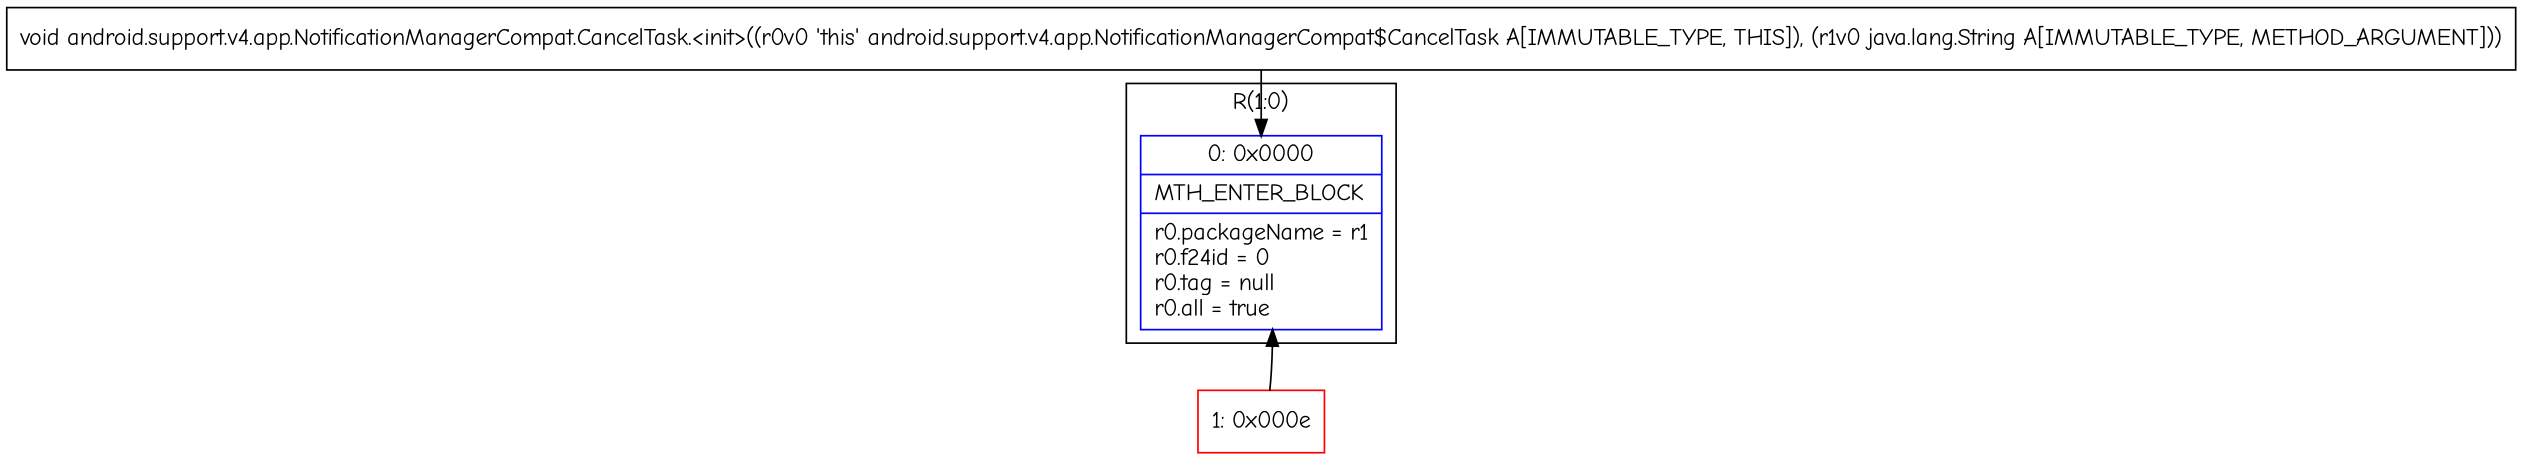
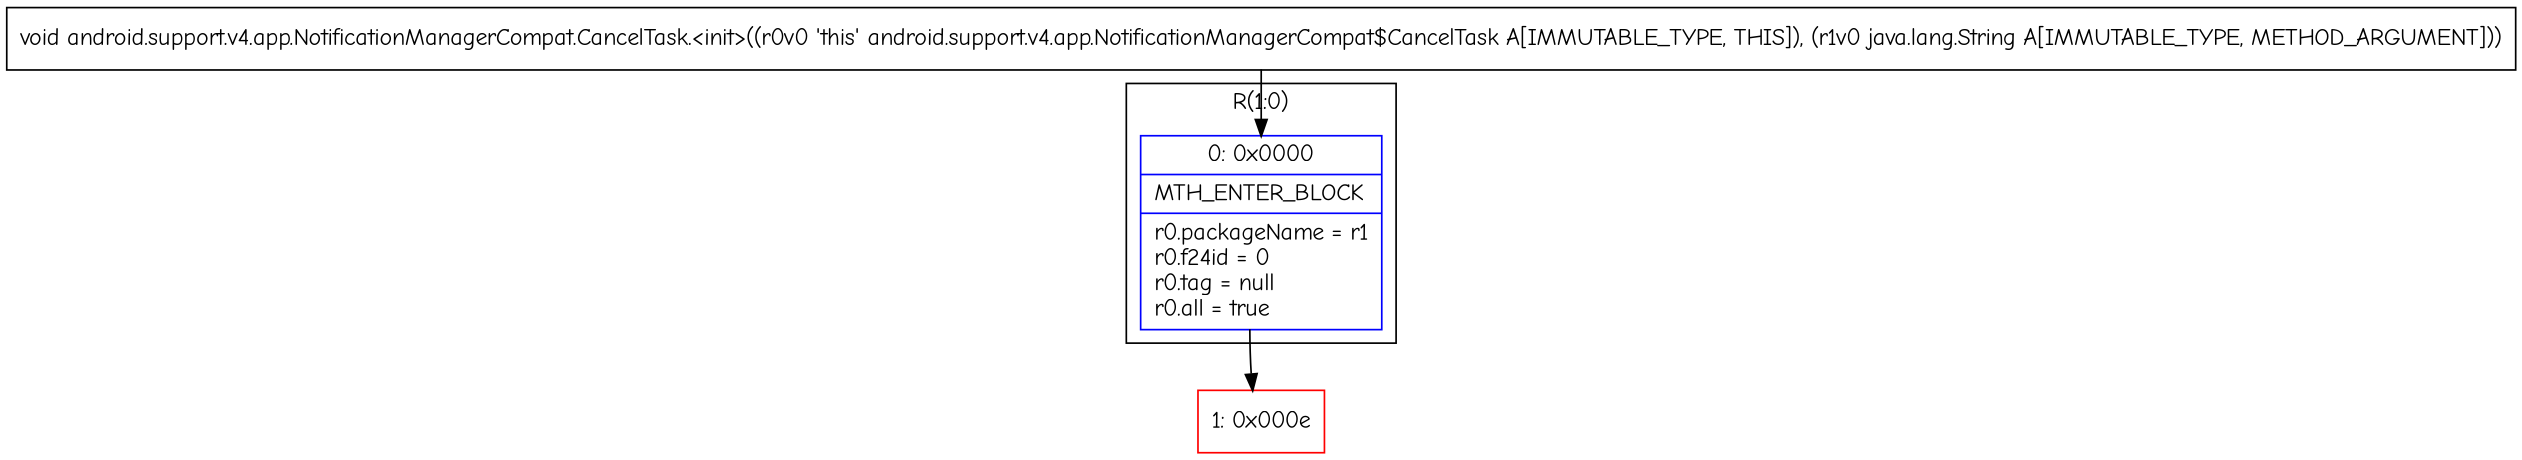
(1272, 369) -> (1250, 354)
